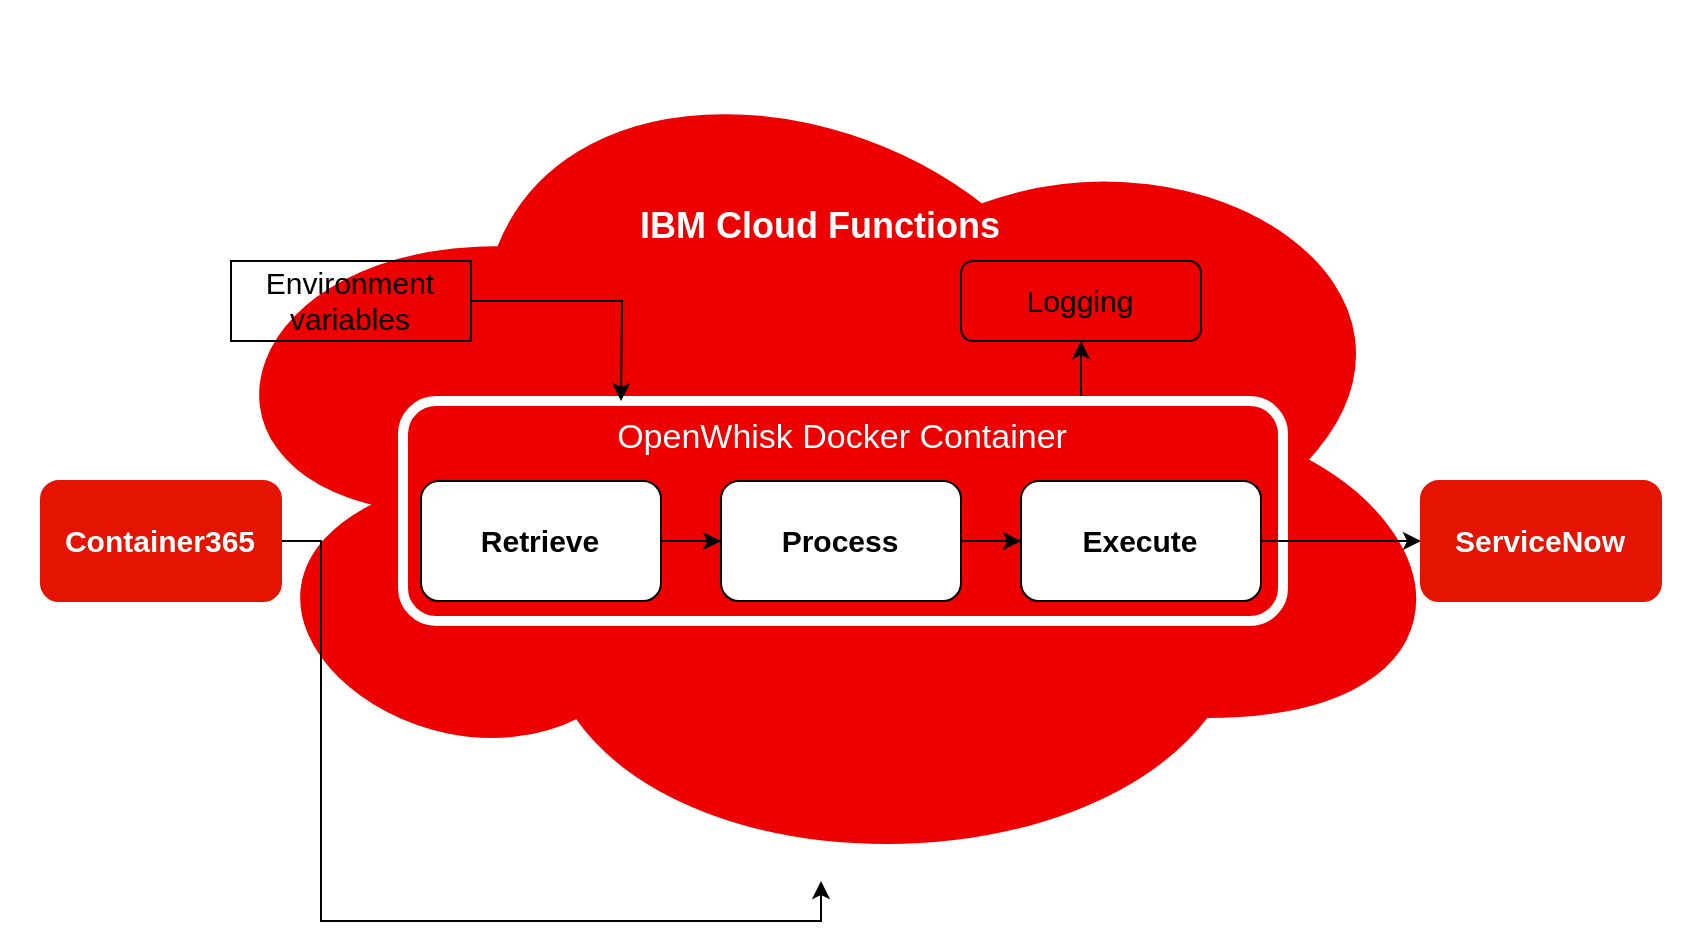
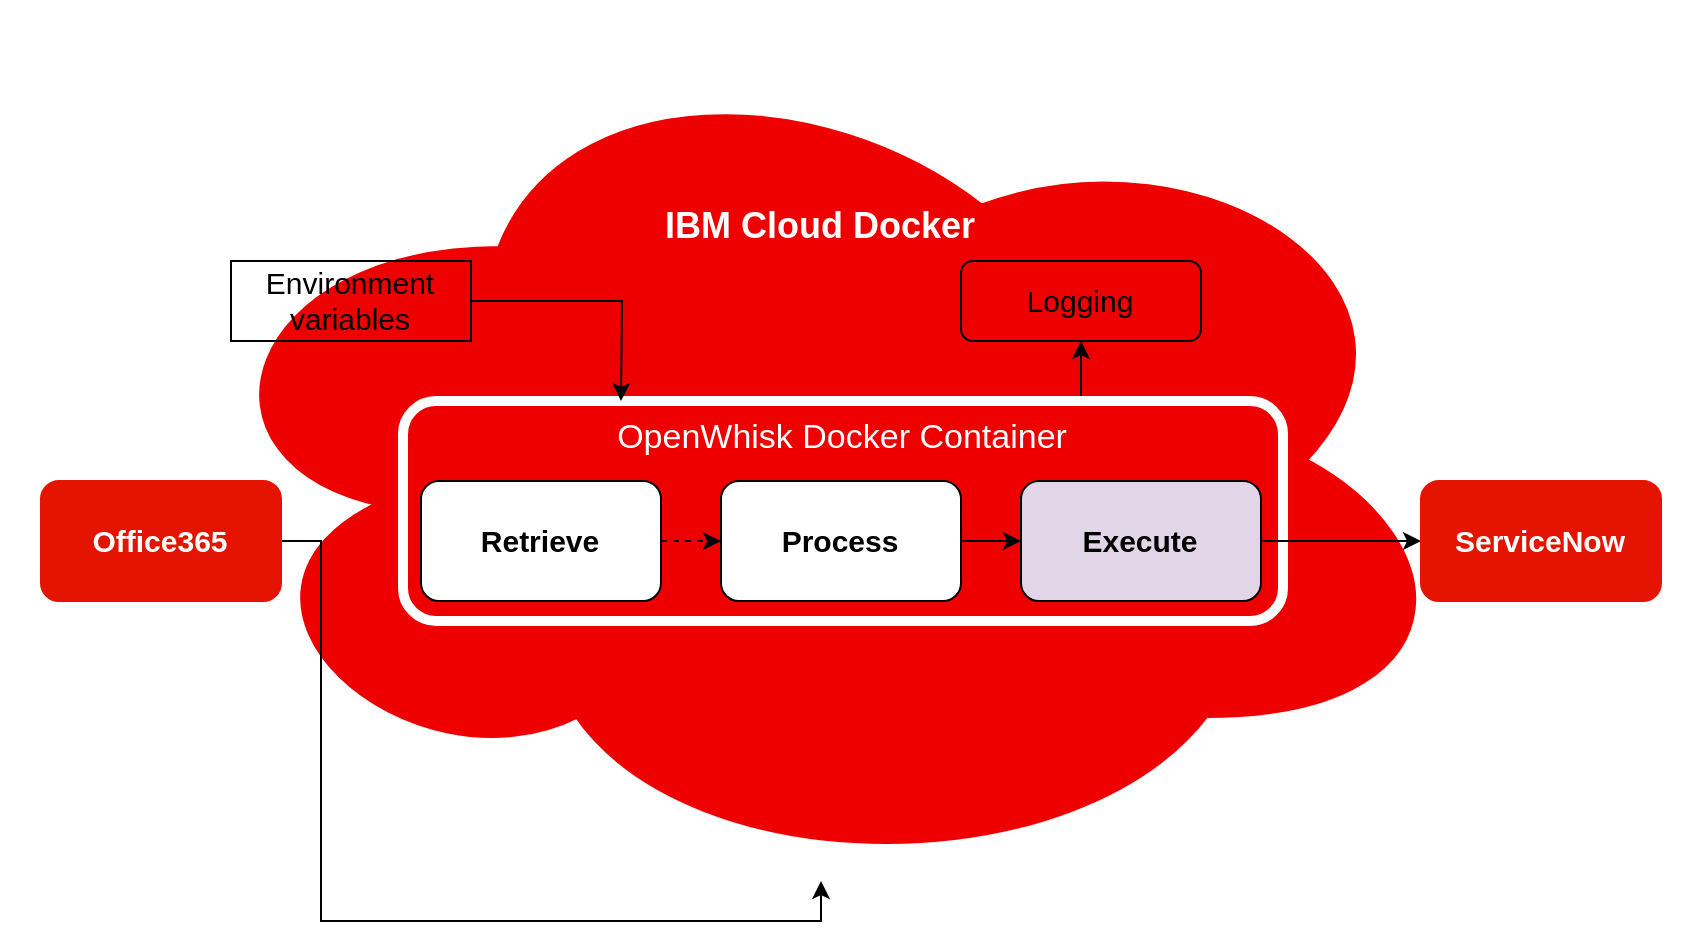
(821, 461) -> (821, 461)
(161, 541) -> (161, 541)
(686, 541) -> (686, 541)
(1141, 541) -> (1141, 541)
